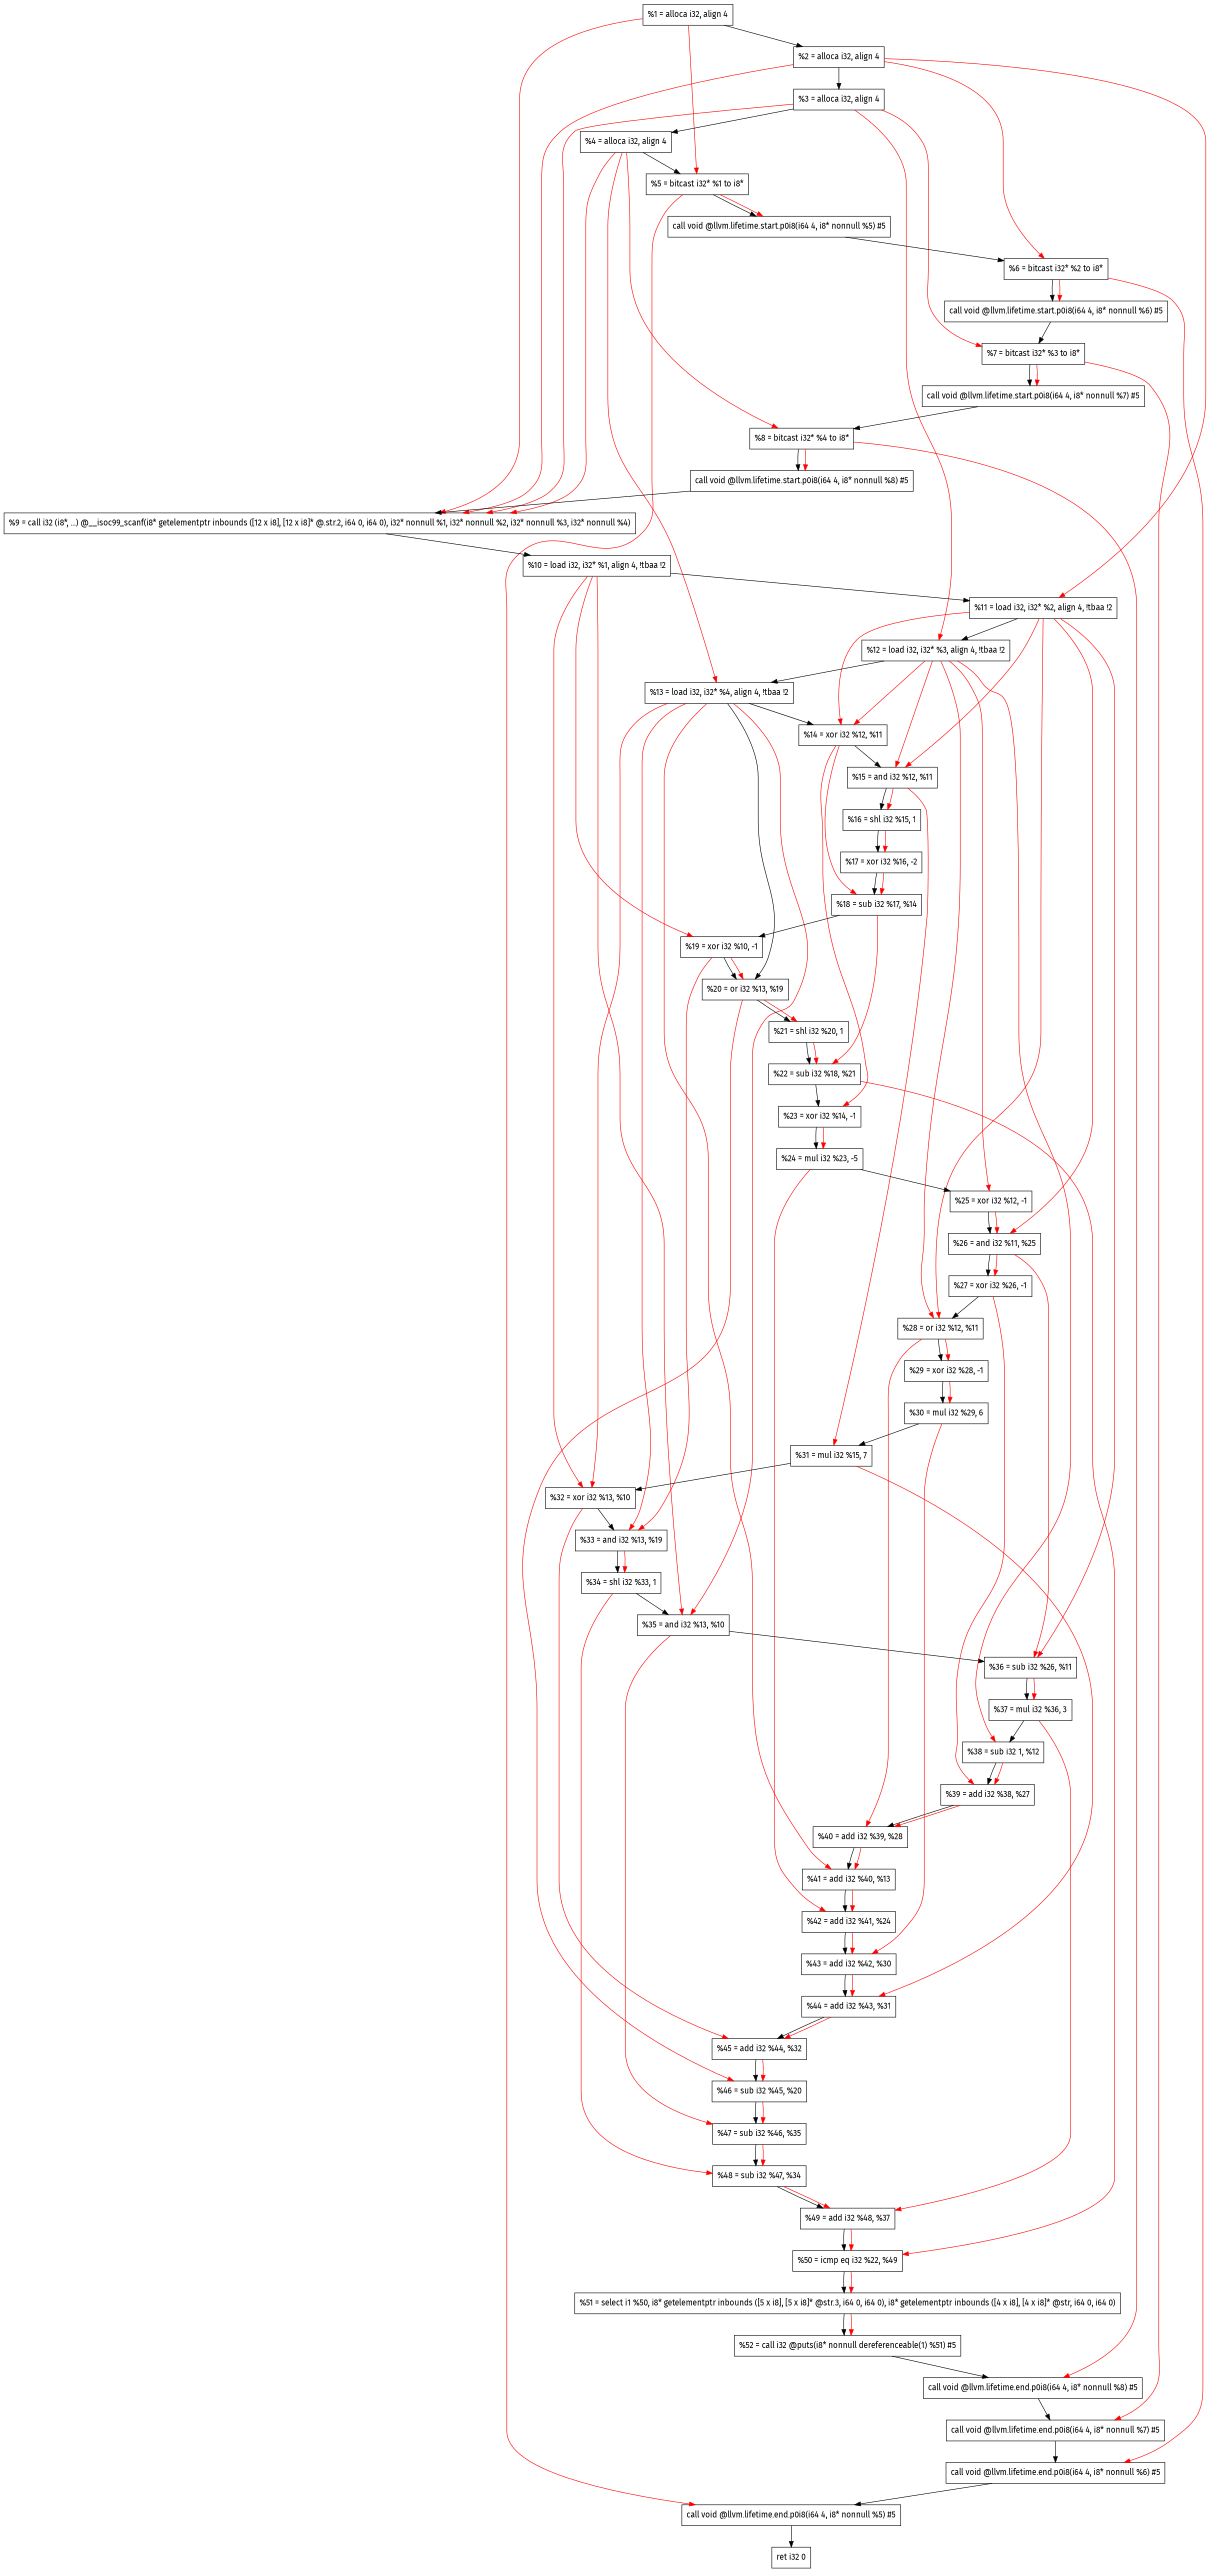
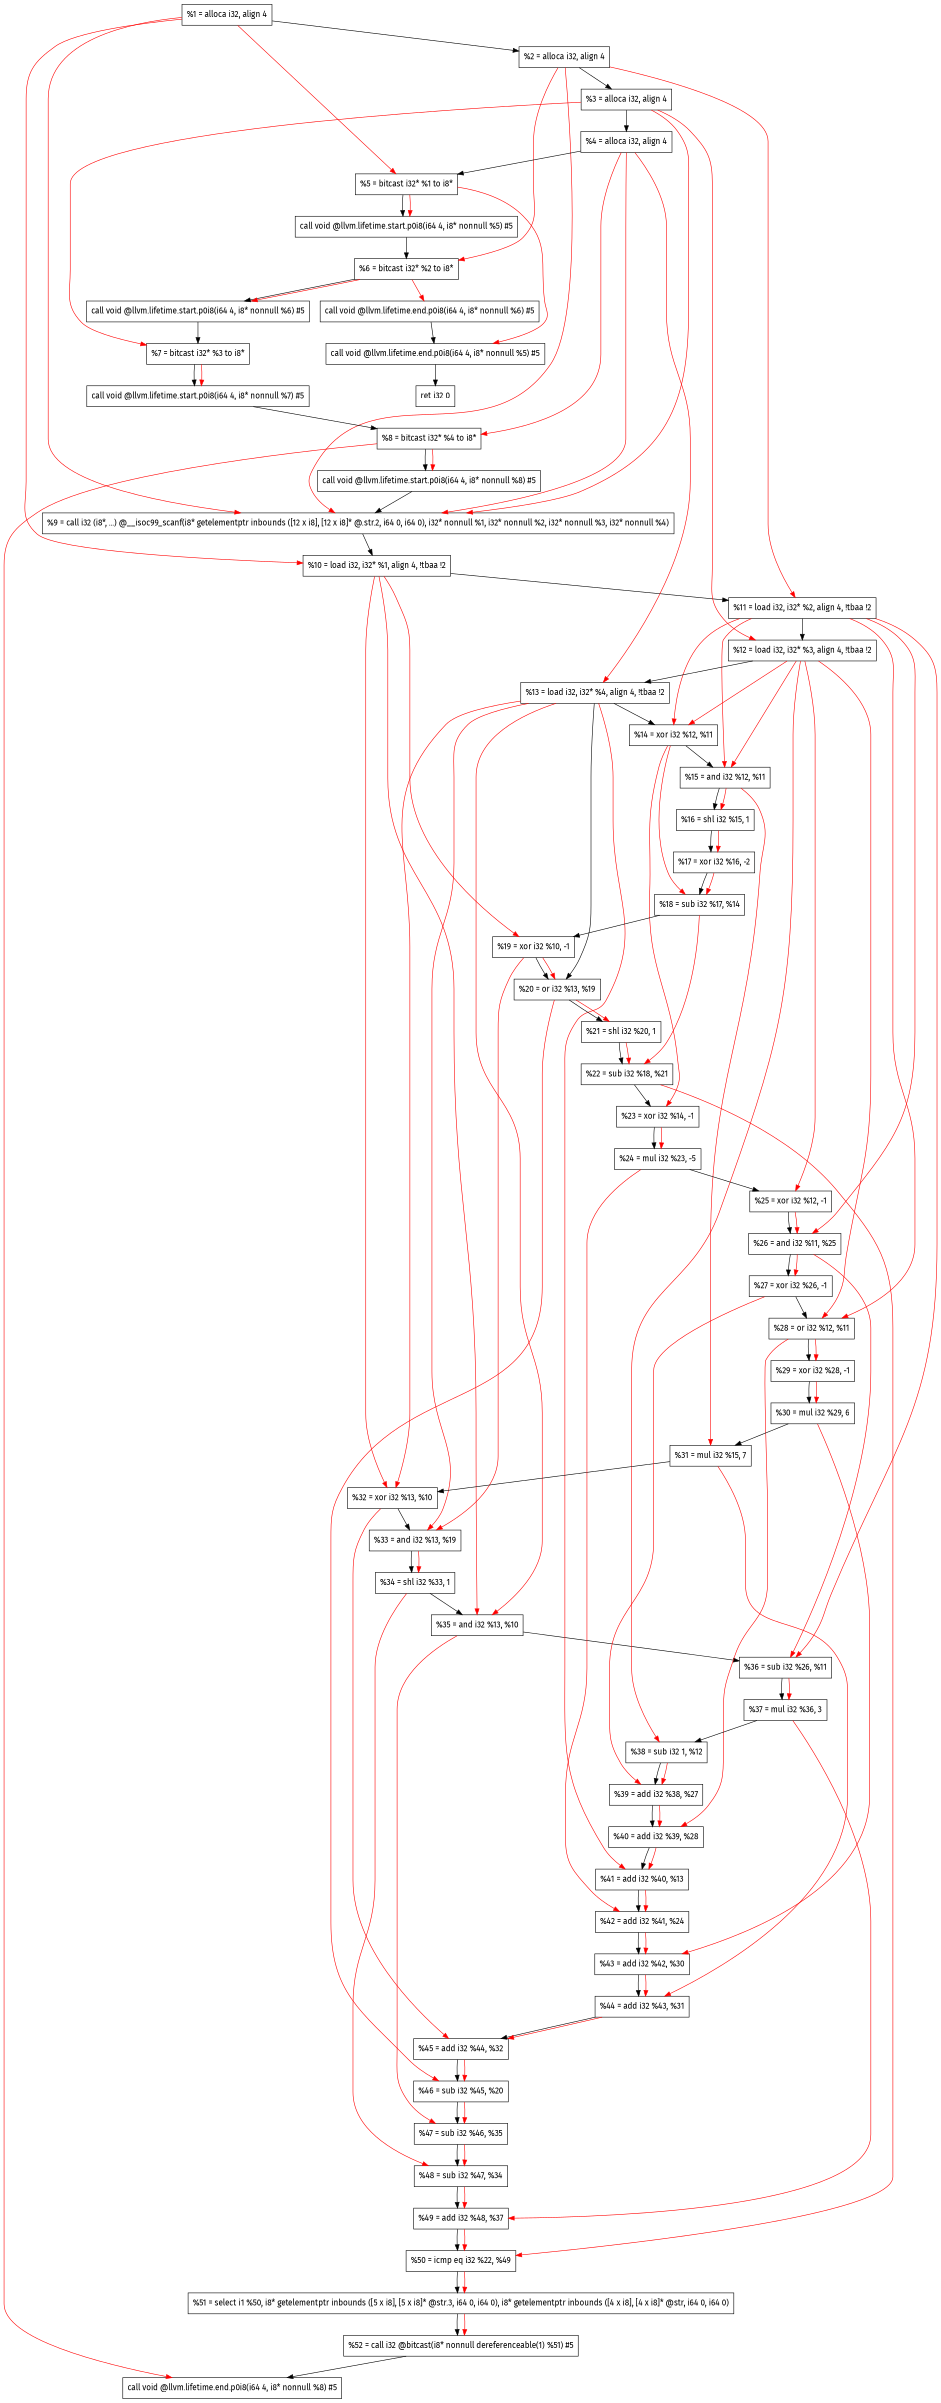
none -> (26, 353)
(848, 2346) -> (461, 2346)
(1055, 2430) -> none
